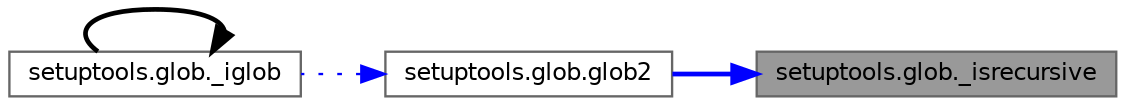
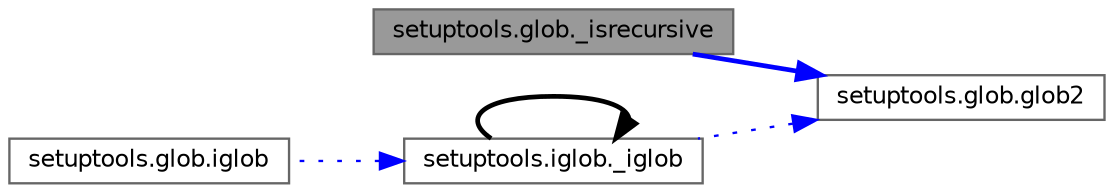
(155, 74) -> (553, 161)
(702, 74) -> (745, 63)
none -> (149, 161)
